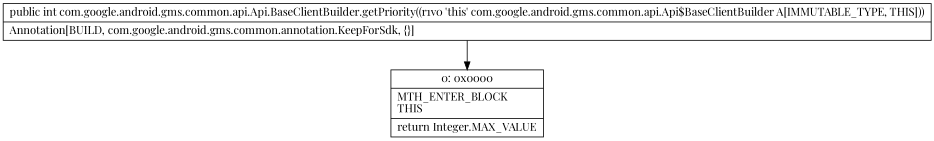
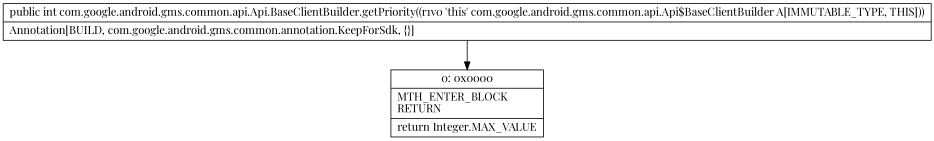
(410, 109) -> (419, 109)
